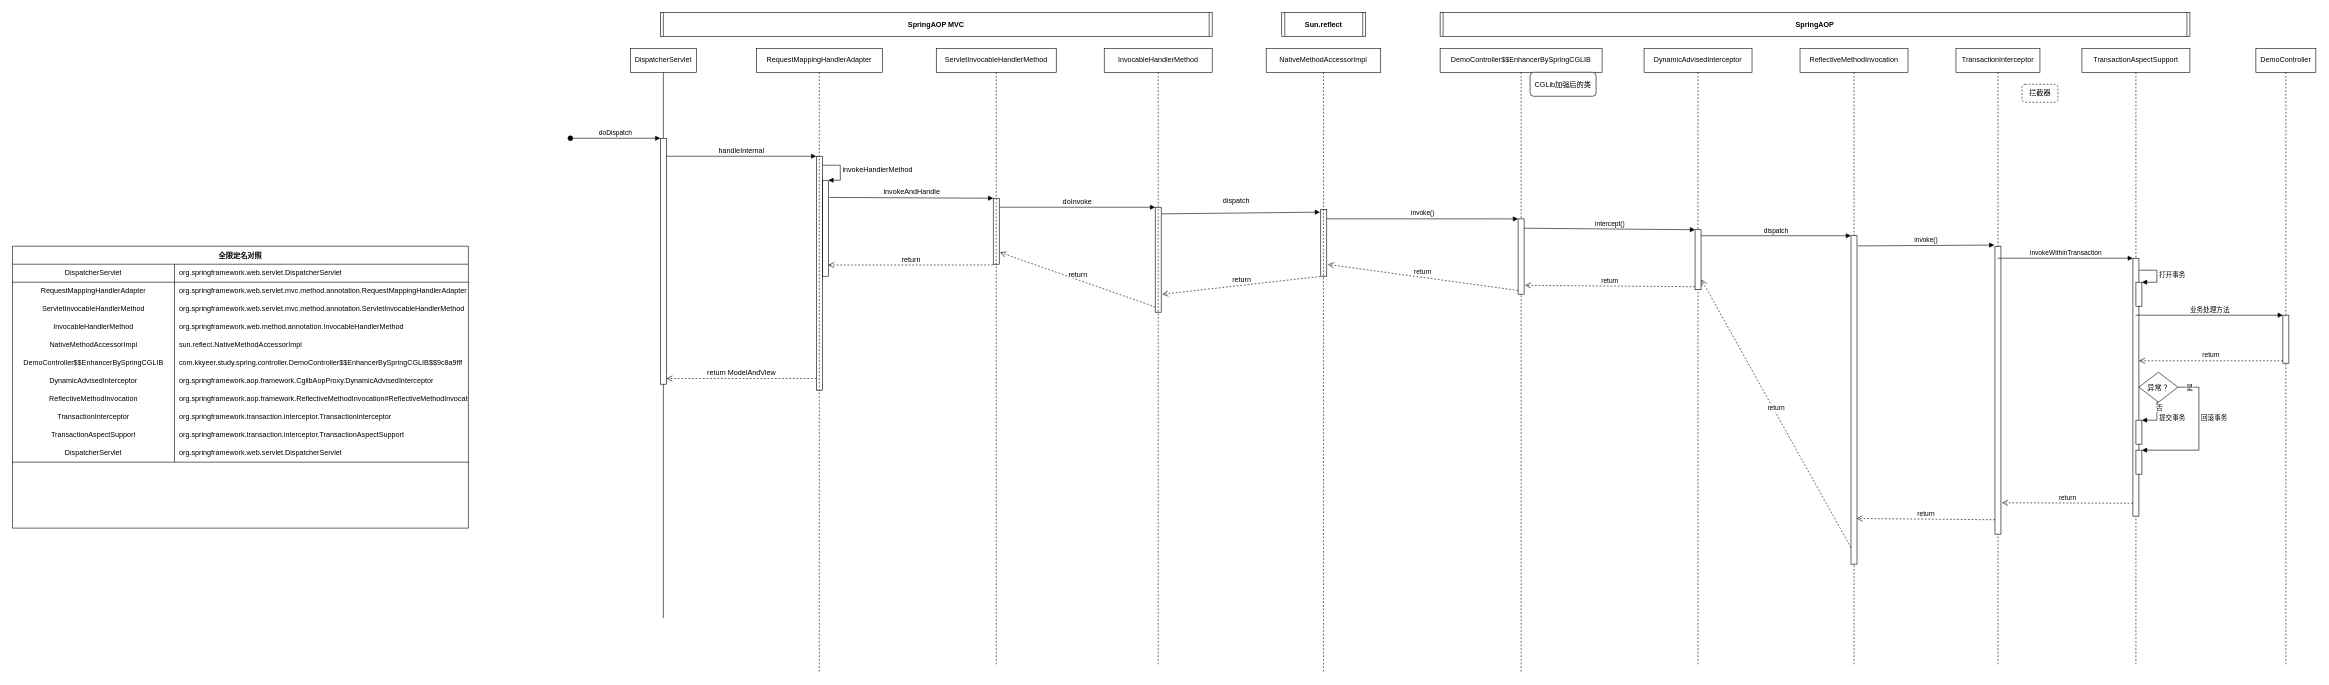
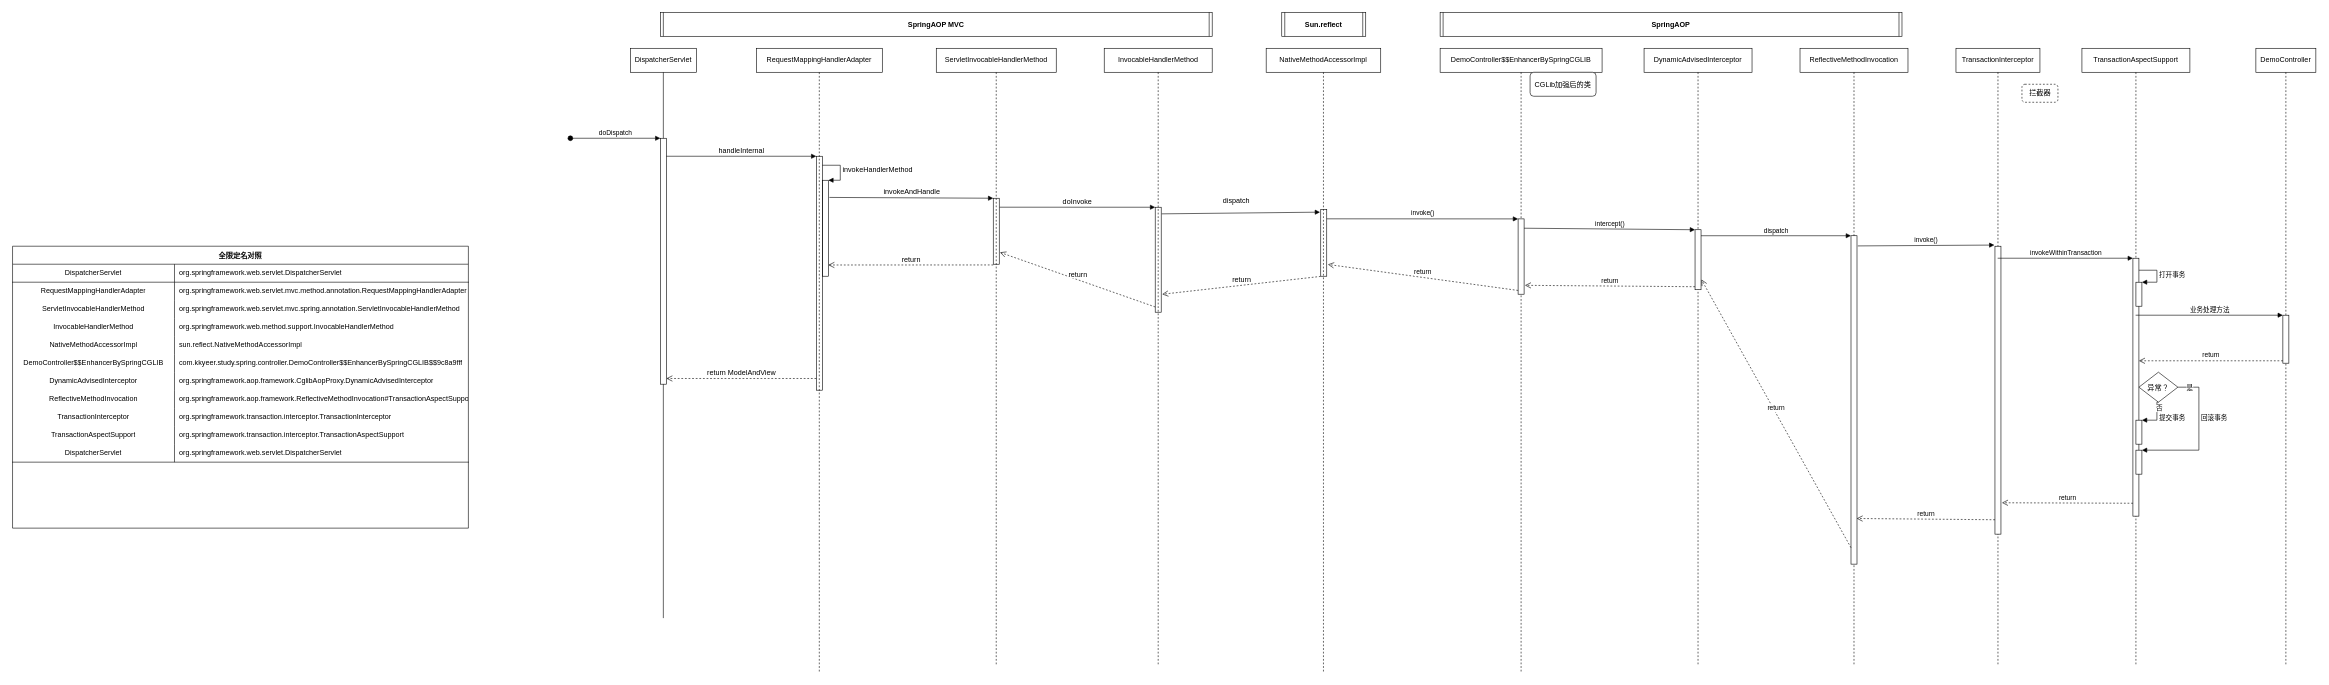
(1815, 24) -> (1671, 24)
(324, 309) -> (324, 309)
(300, 327) -> (295, 327)
(324, 399) -> (324, 399)
